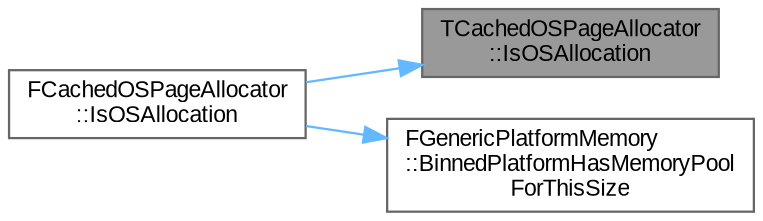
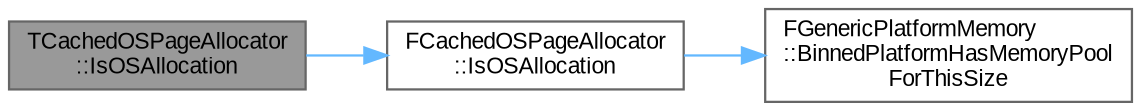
(353, 75) -> (335, 55)
